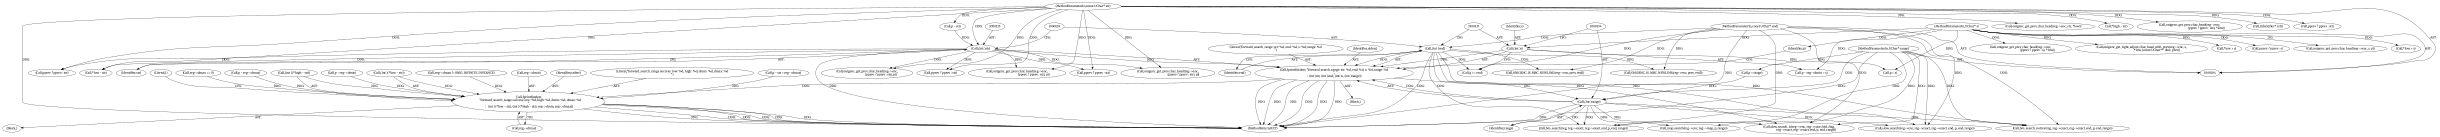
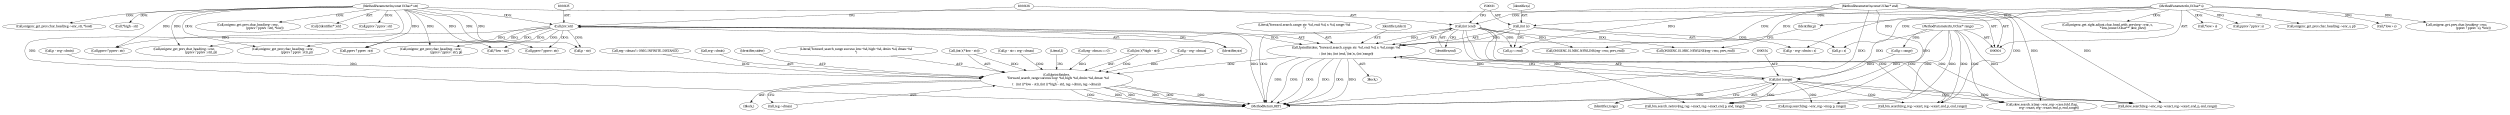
(2216, 16) -> (370, 16)
(1557, 37) -> none
(962, 39) -> (574, 37)
